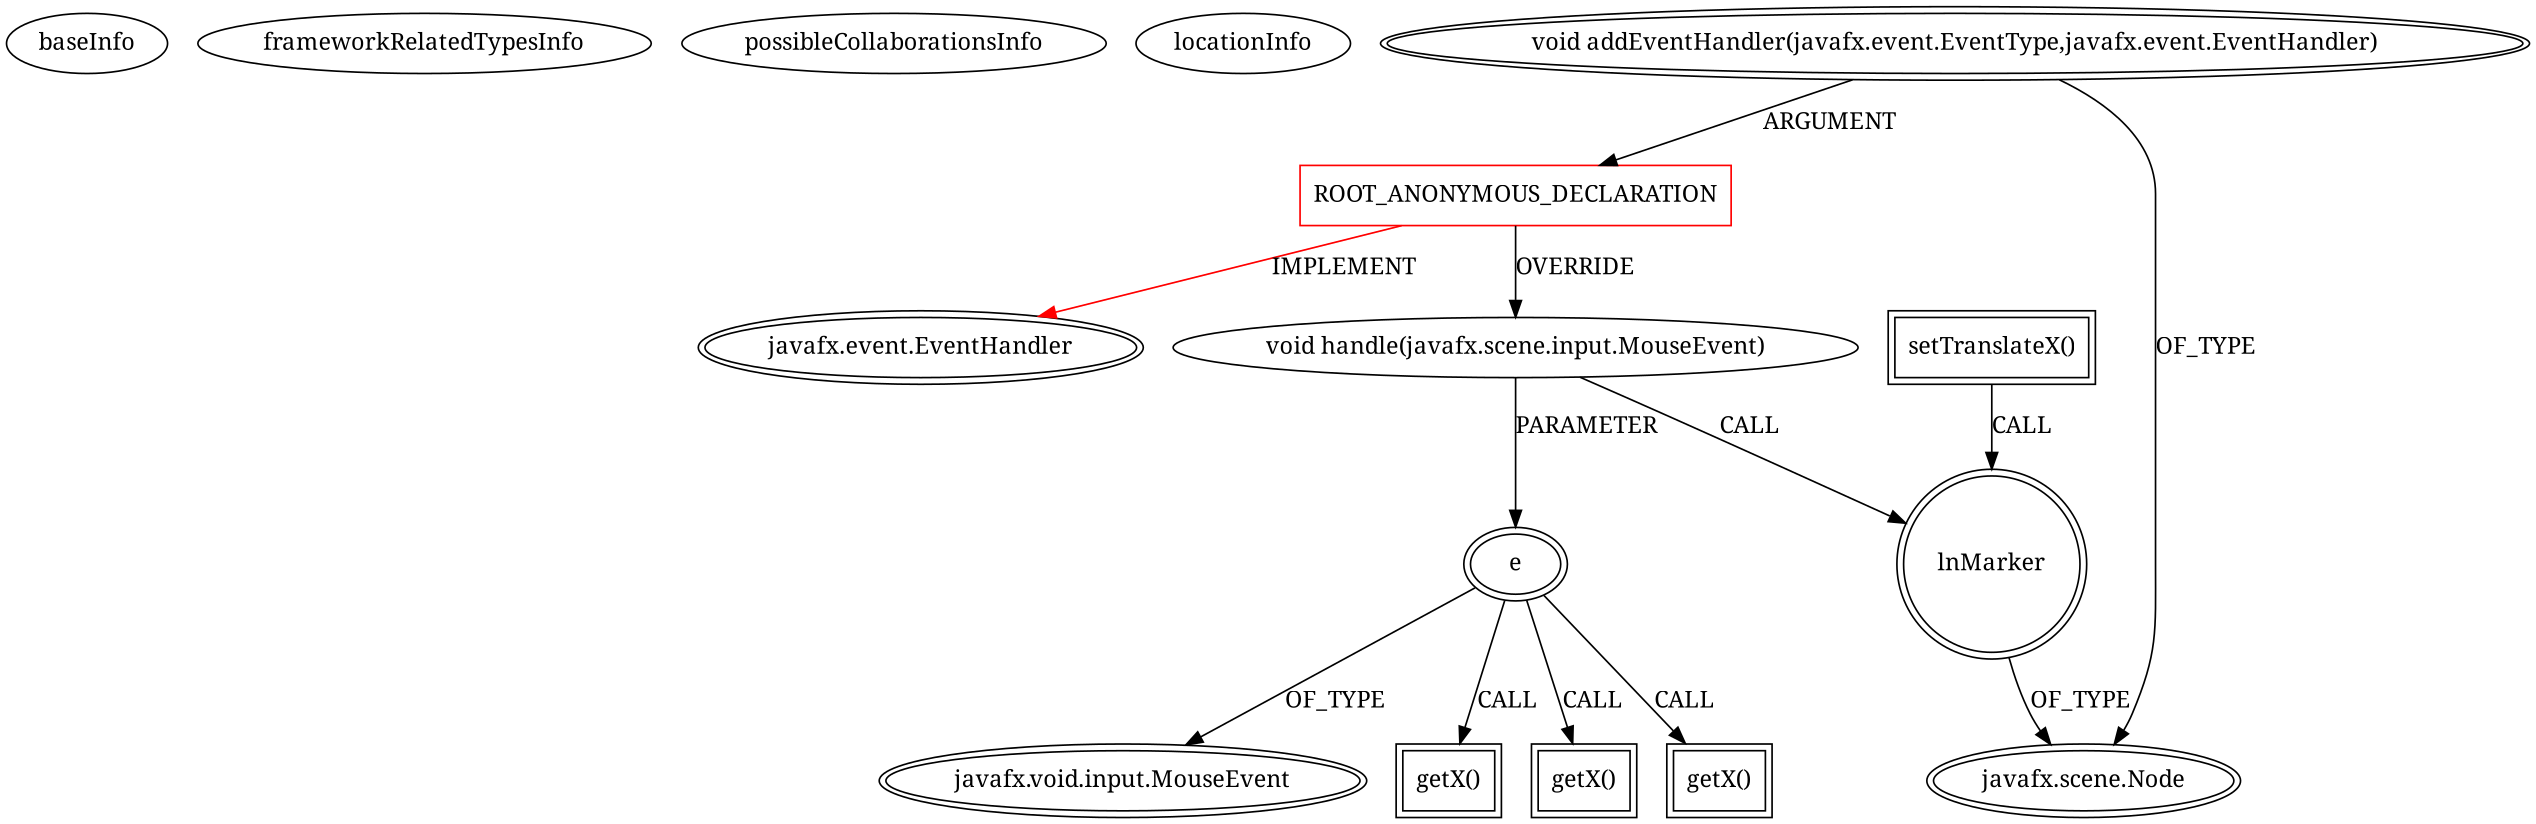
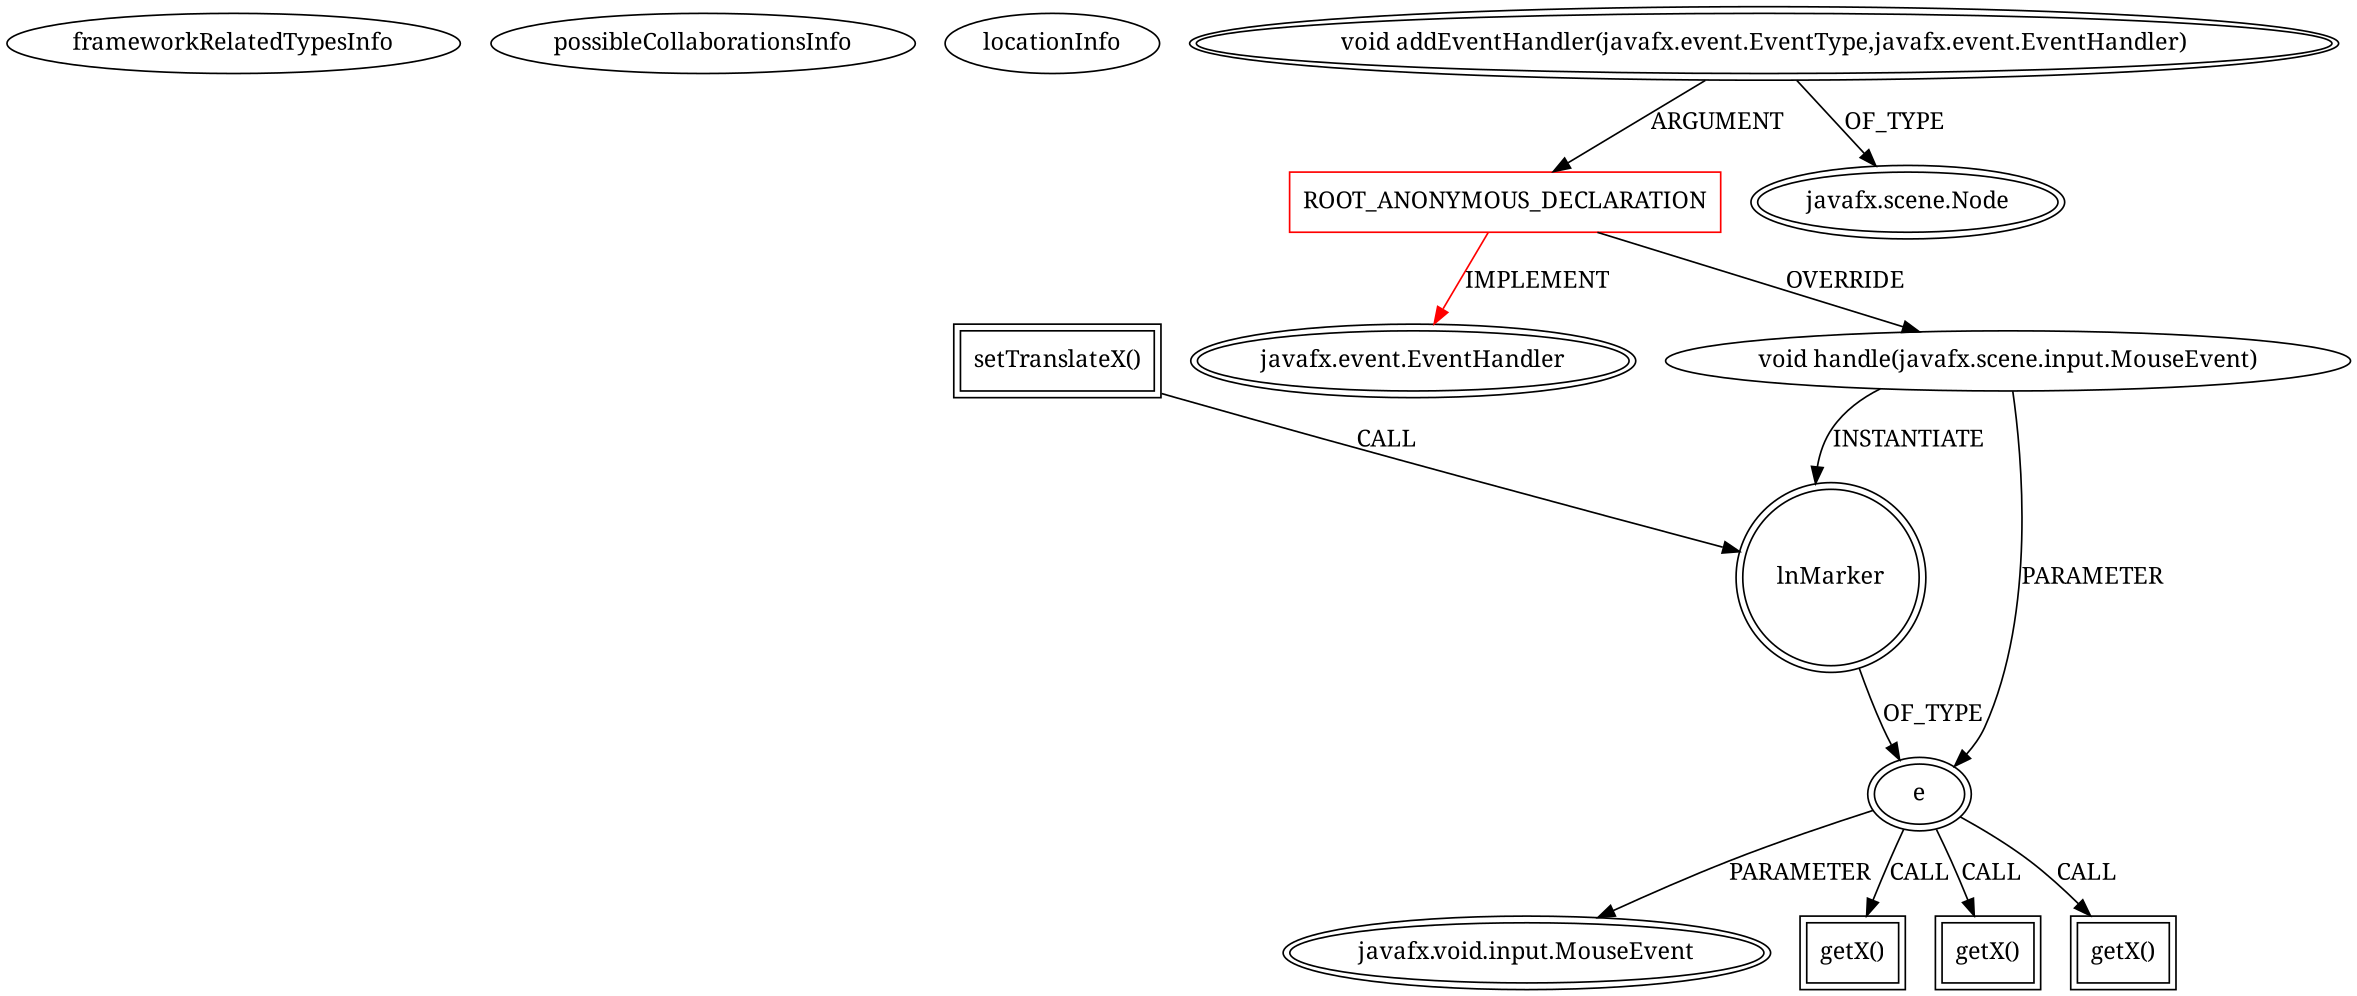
(87, 43) -> none
(1750, 427) -> (1909, 440)
(2022, 696) -> (1874, 707)
(1336, 701) -> (1800, 873)
